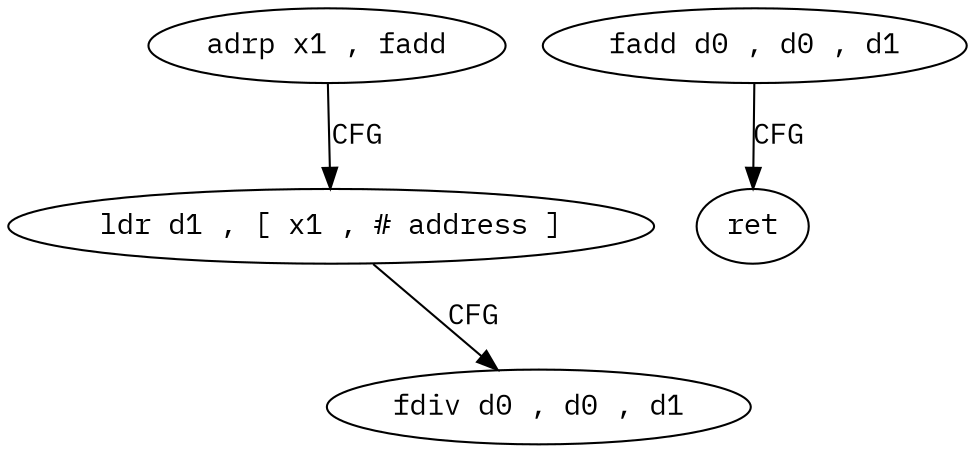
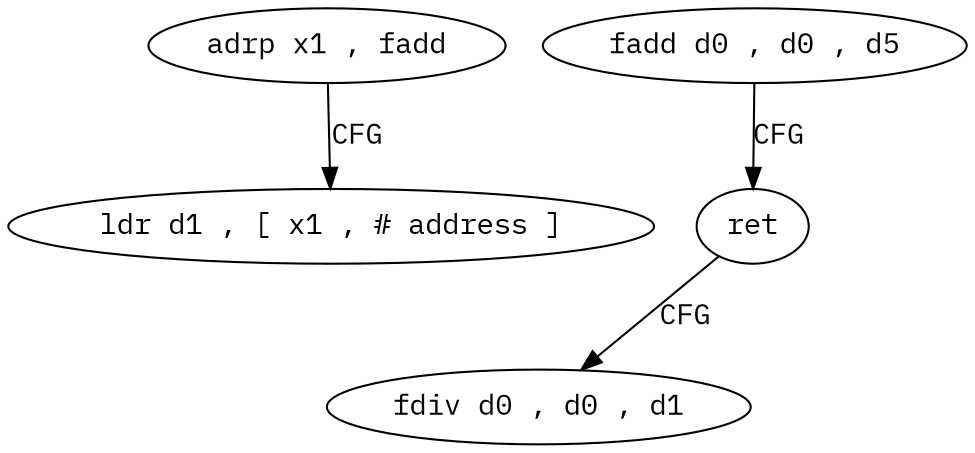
(755, 46) -> (755, 46)
(427, 310) -> (658, 307)
